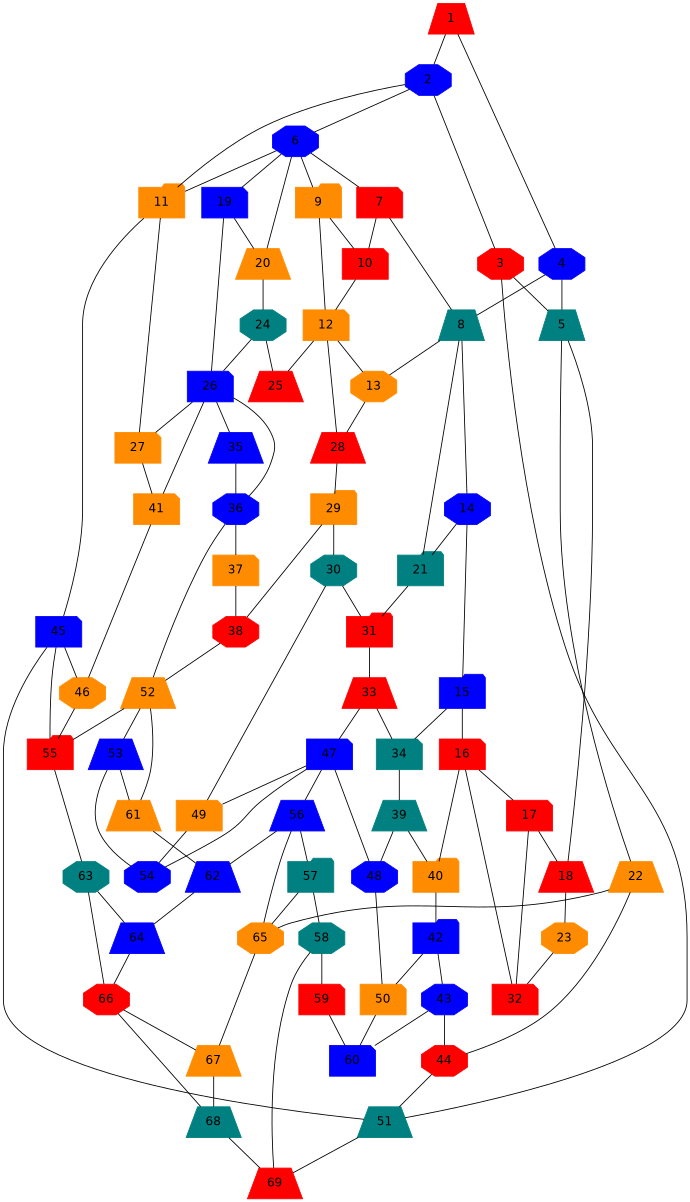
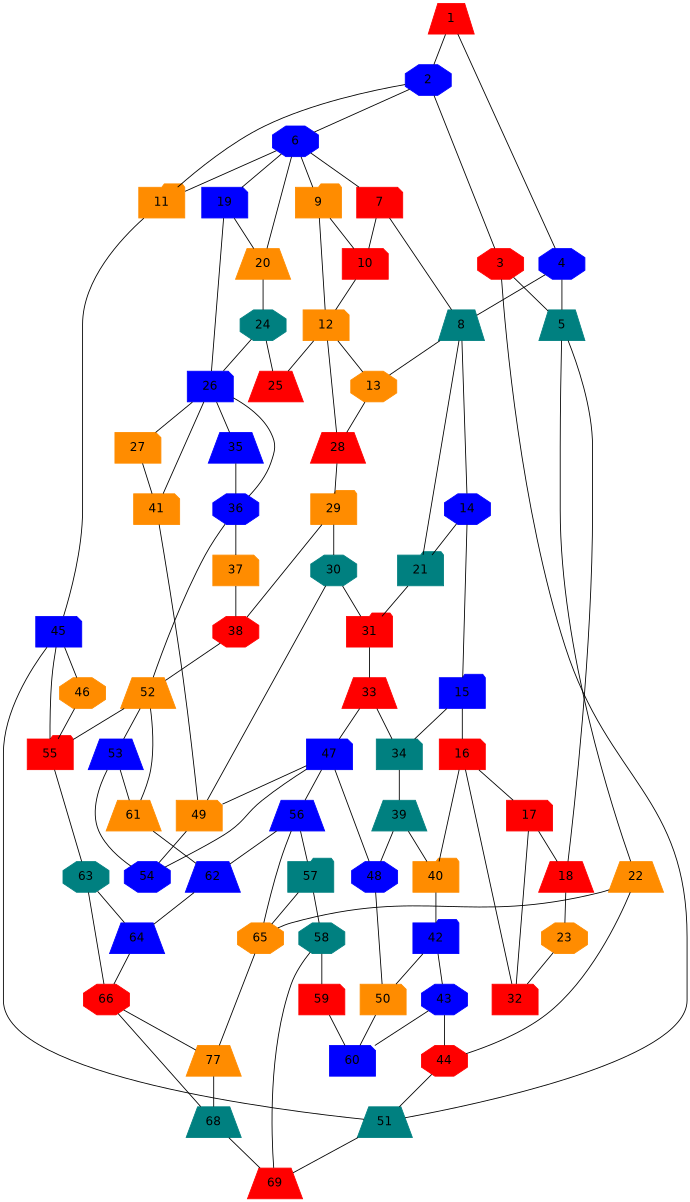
(150, 325) -> none
(120, 601) -> (181, 662)
(214, 1061) -> (214, 1061)
